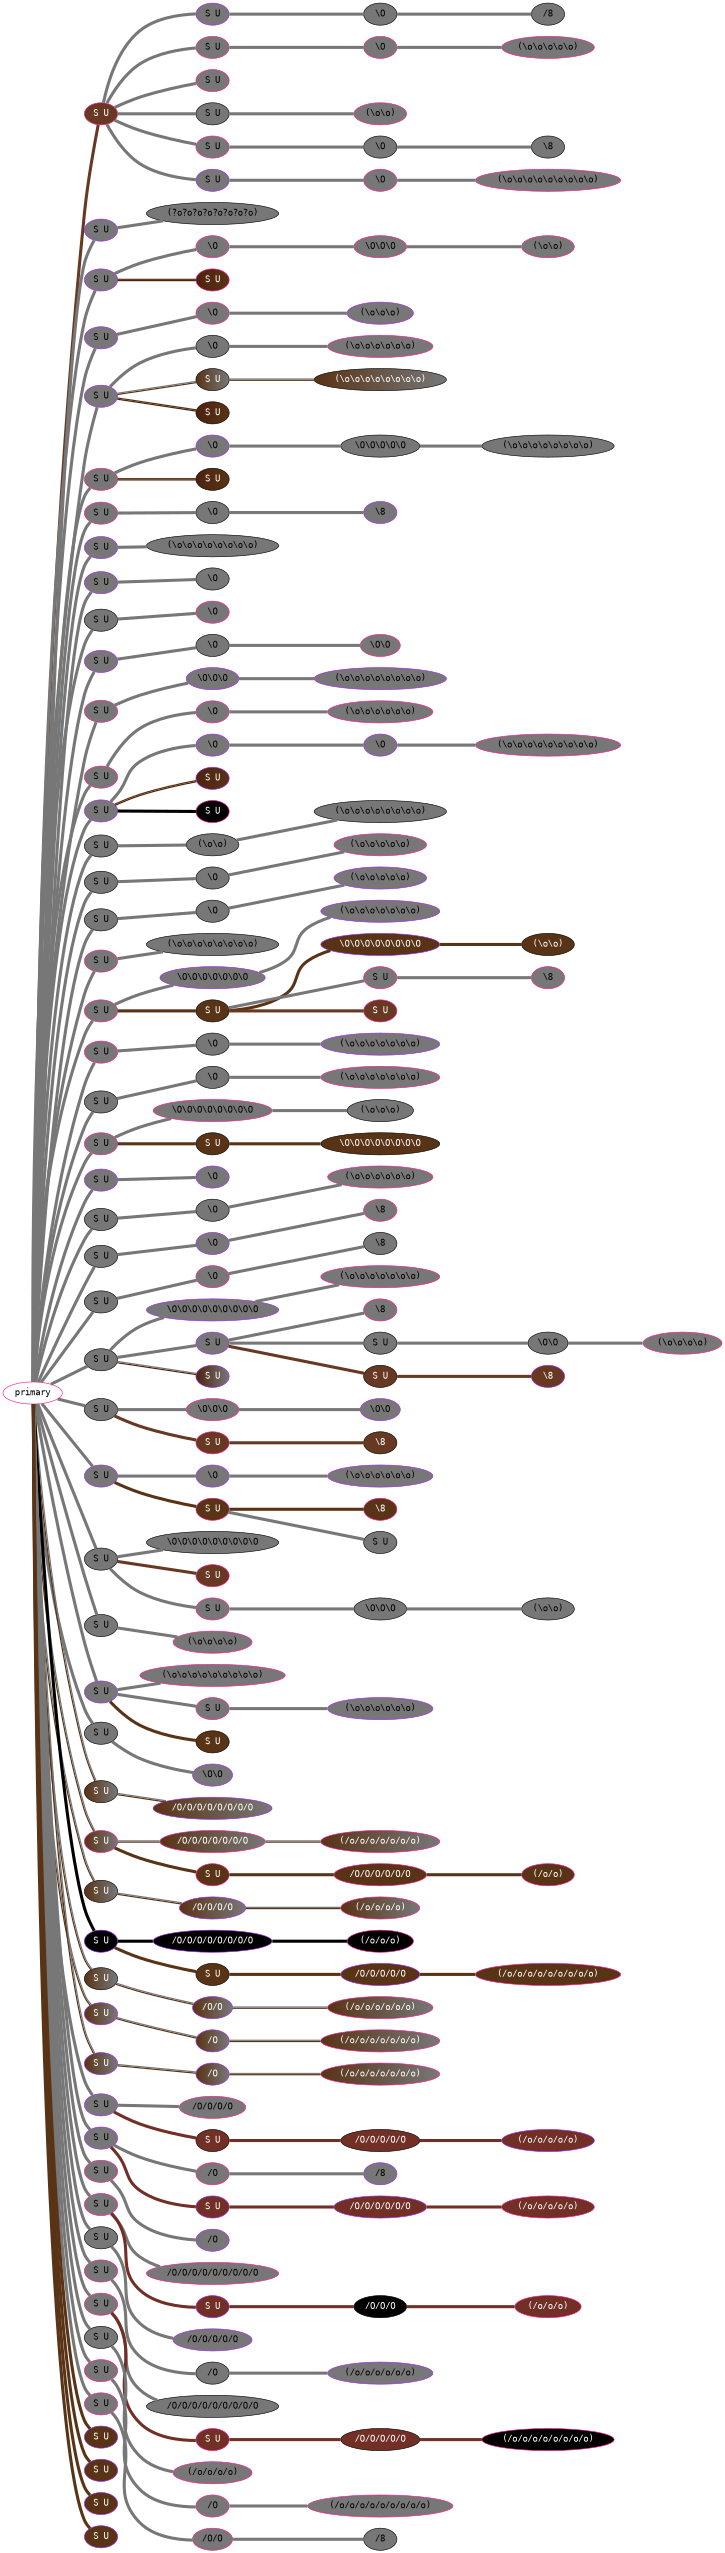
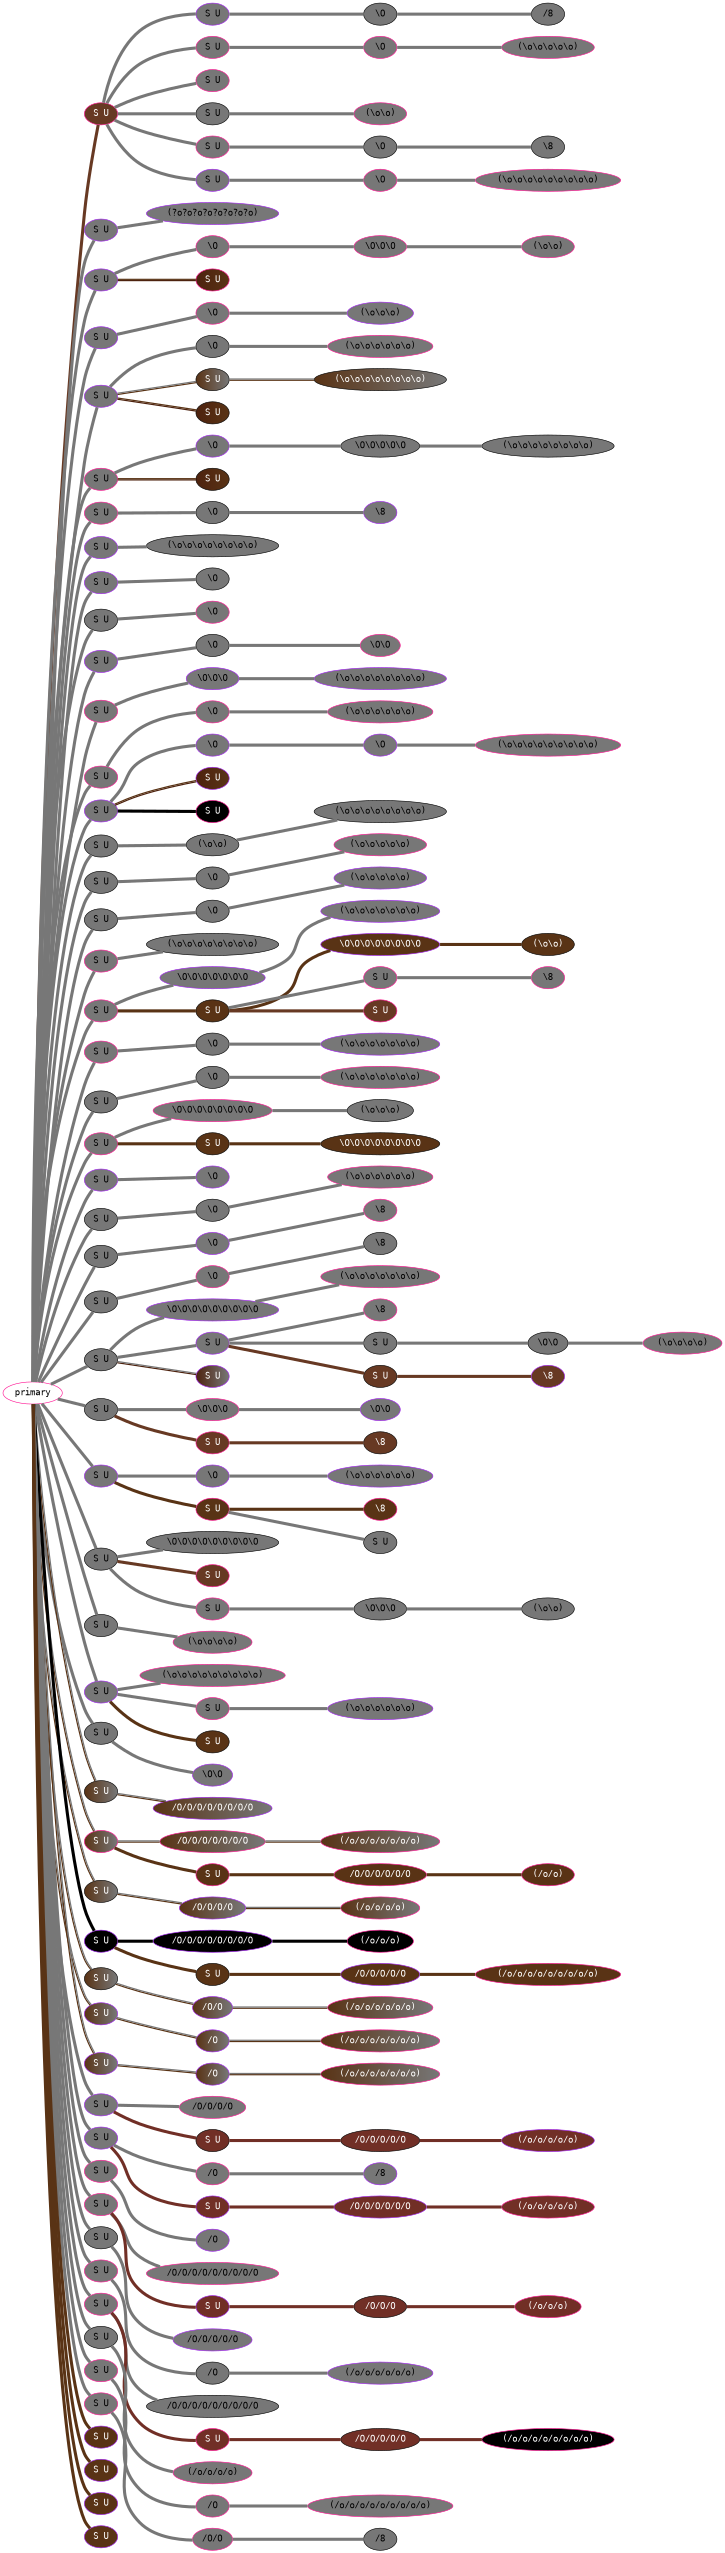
(213, 214) -> (213, 214)
(380, 2307) -> (380, 2307)
